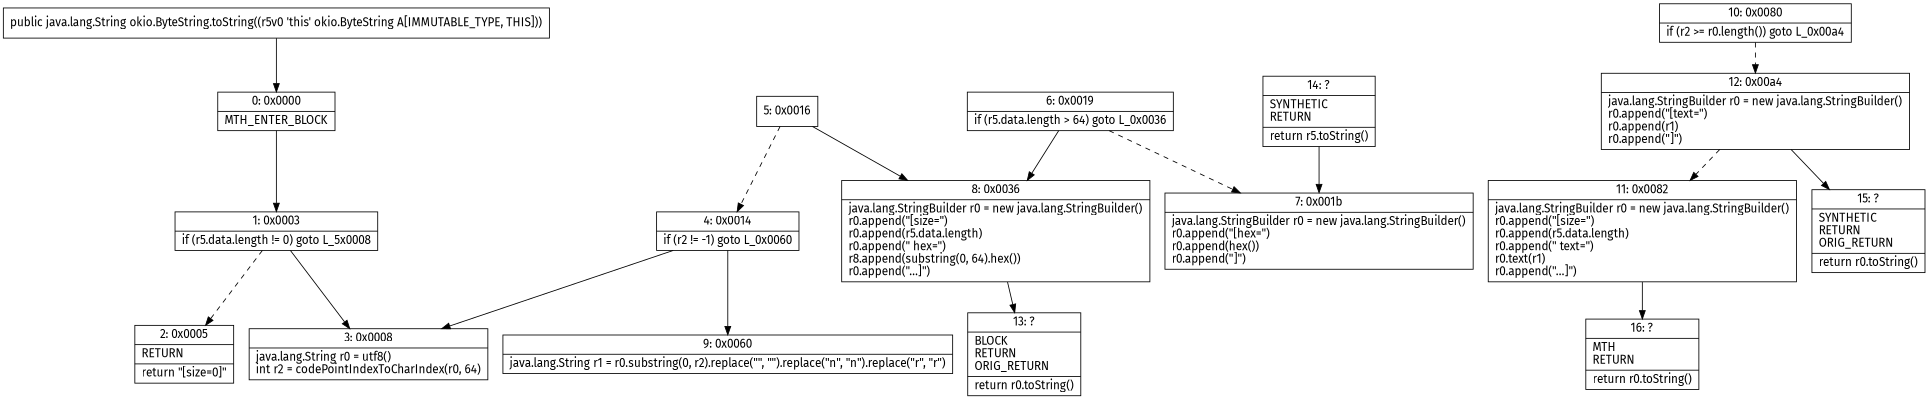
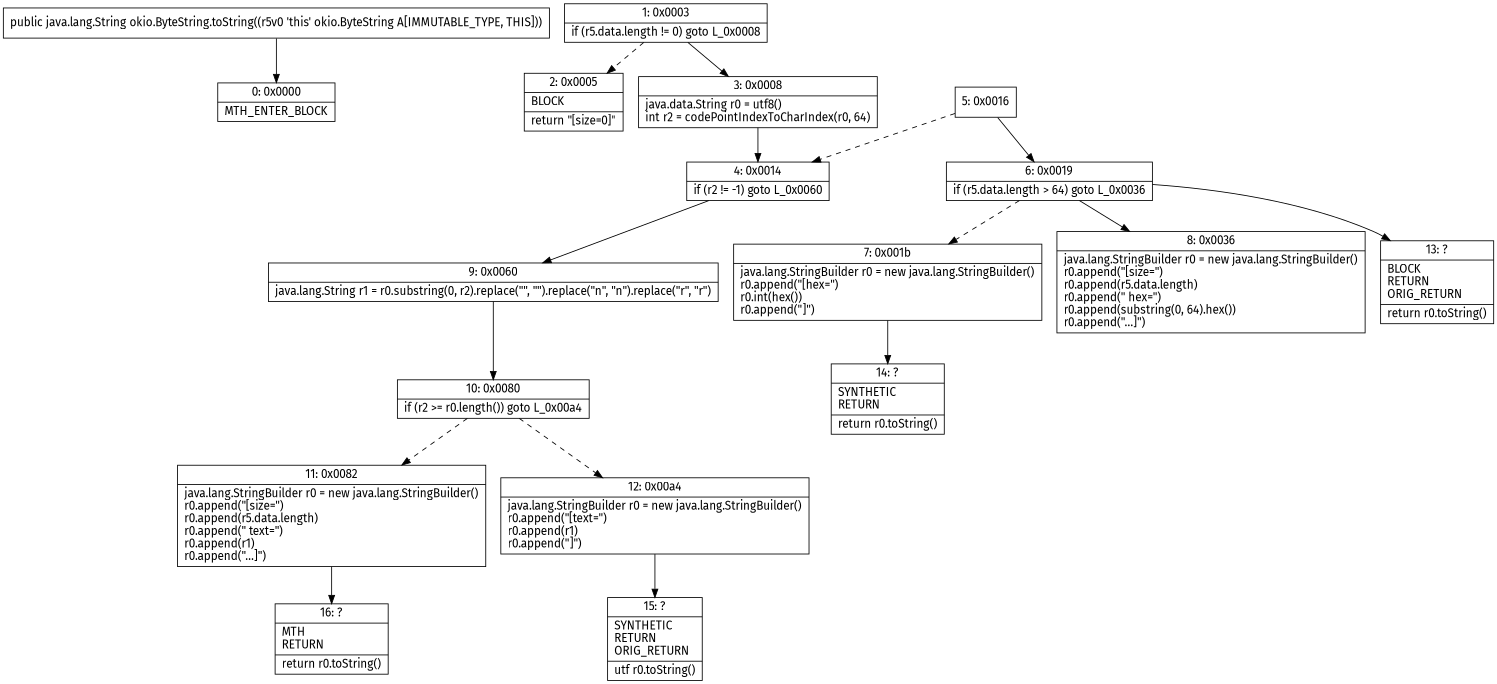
(1319, 137) -> (888, 424)
(856, 151) -> (1013, 136)
(1708, 162) -> (438, 439)
(1319, 165) -> (888, 338)
(276, 167) -> none
(276, 240) -> (666, 32)
(1216, 247) -> (771, 298)
(935, 259) -> (1150, 310)
(1520, 259) -> (220, 544)
(1868, 263) -> (655, 670)
(562, 288) -> (758, 140)
(1010, 293) -> (1270, 200)
none -> (493, 336)
(163, 354) -> (548, 102)
(324, 357) -> (714, 105)
